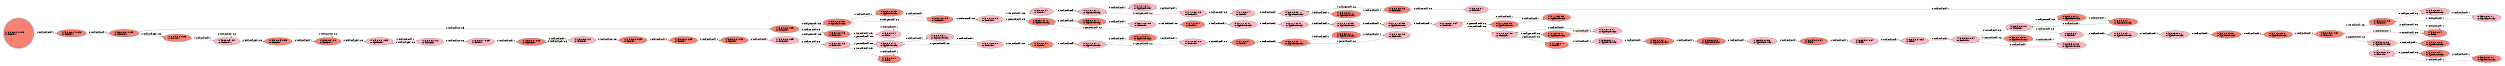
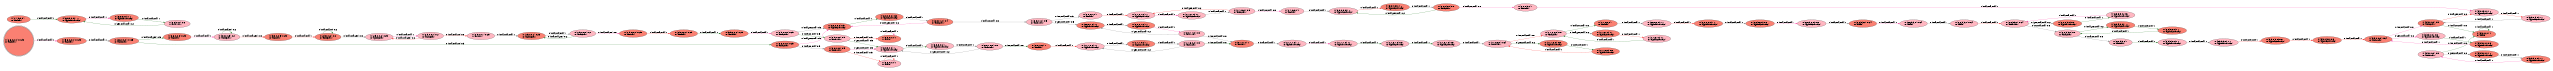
(1218, 43) -> (1217, 44)
